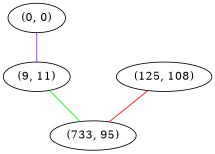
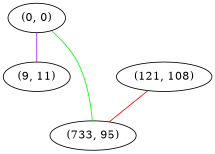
(164, 77) -> (164, 77)
(65, 106) -> (82, 71)
